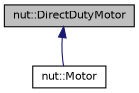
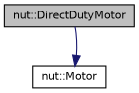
(62, 52) -> (77, 41)
